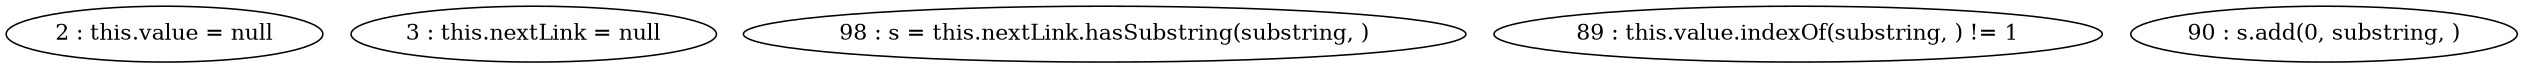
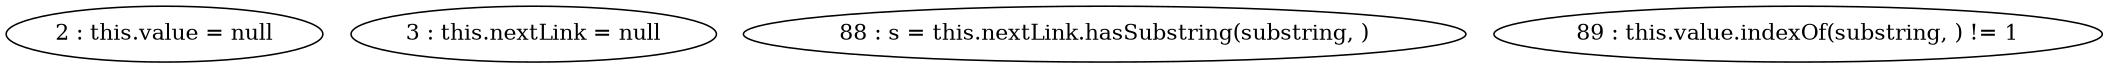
(1105, 34) -> (1105, 34)
(2324, 34) -> none
